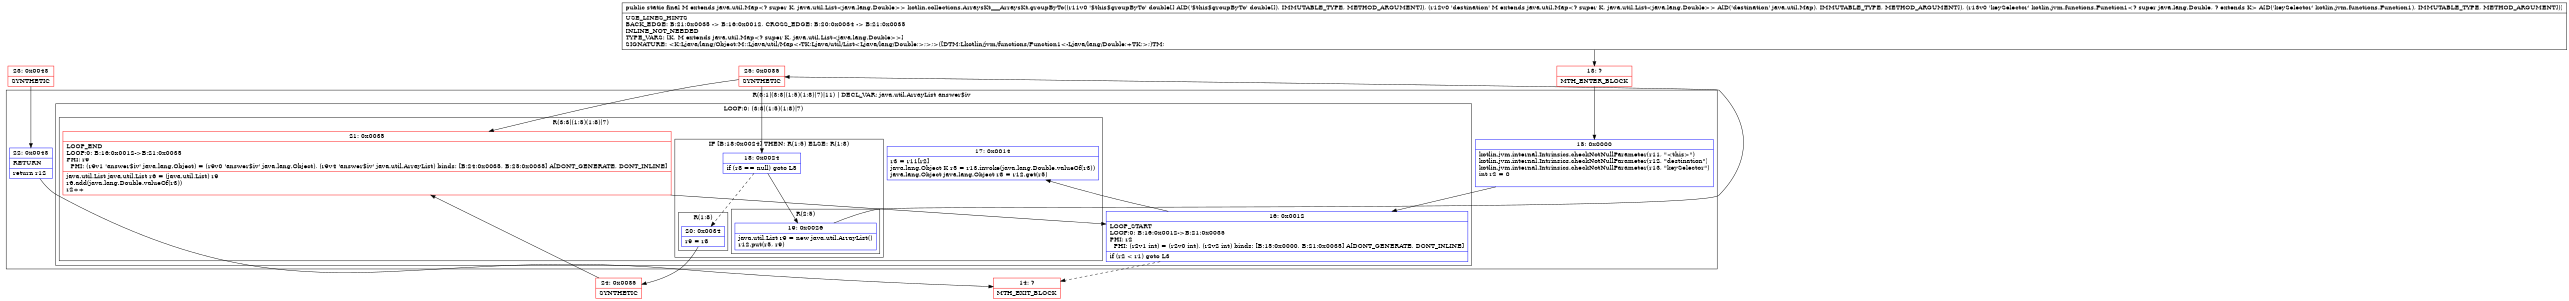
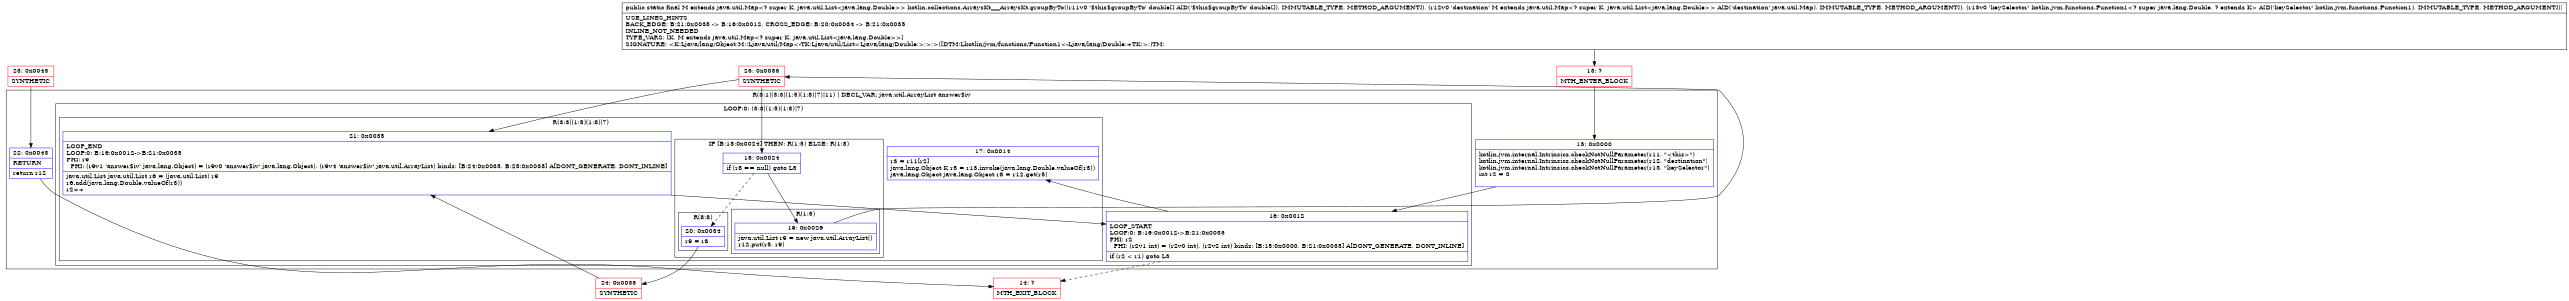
(367, 163) -> (367, 163)
(806, 214) -> (806, 214)
(703, 218) -> (703, 218)
